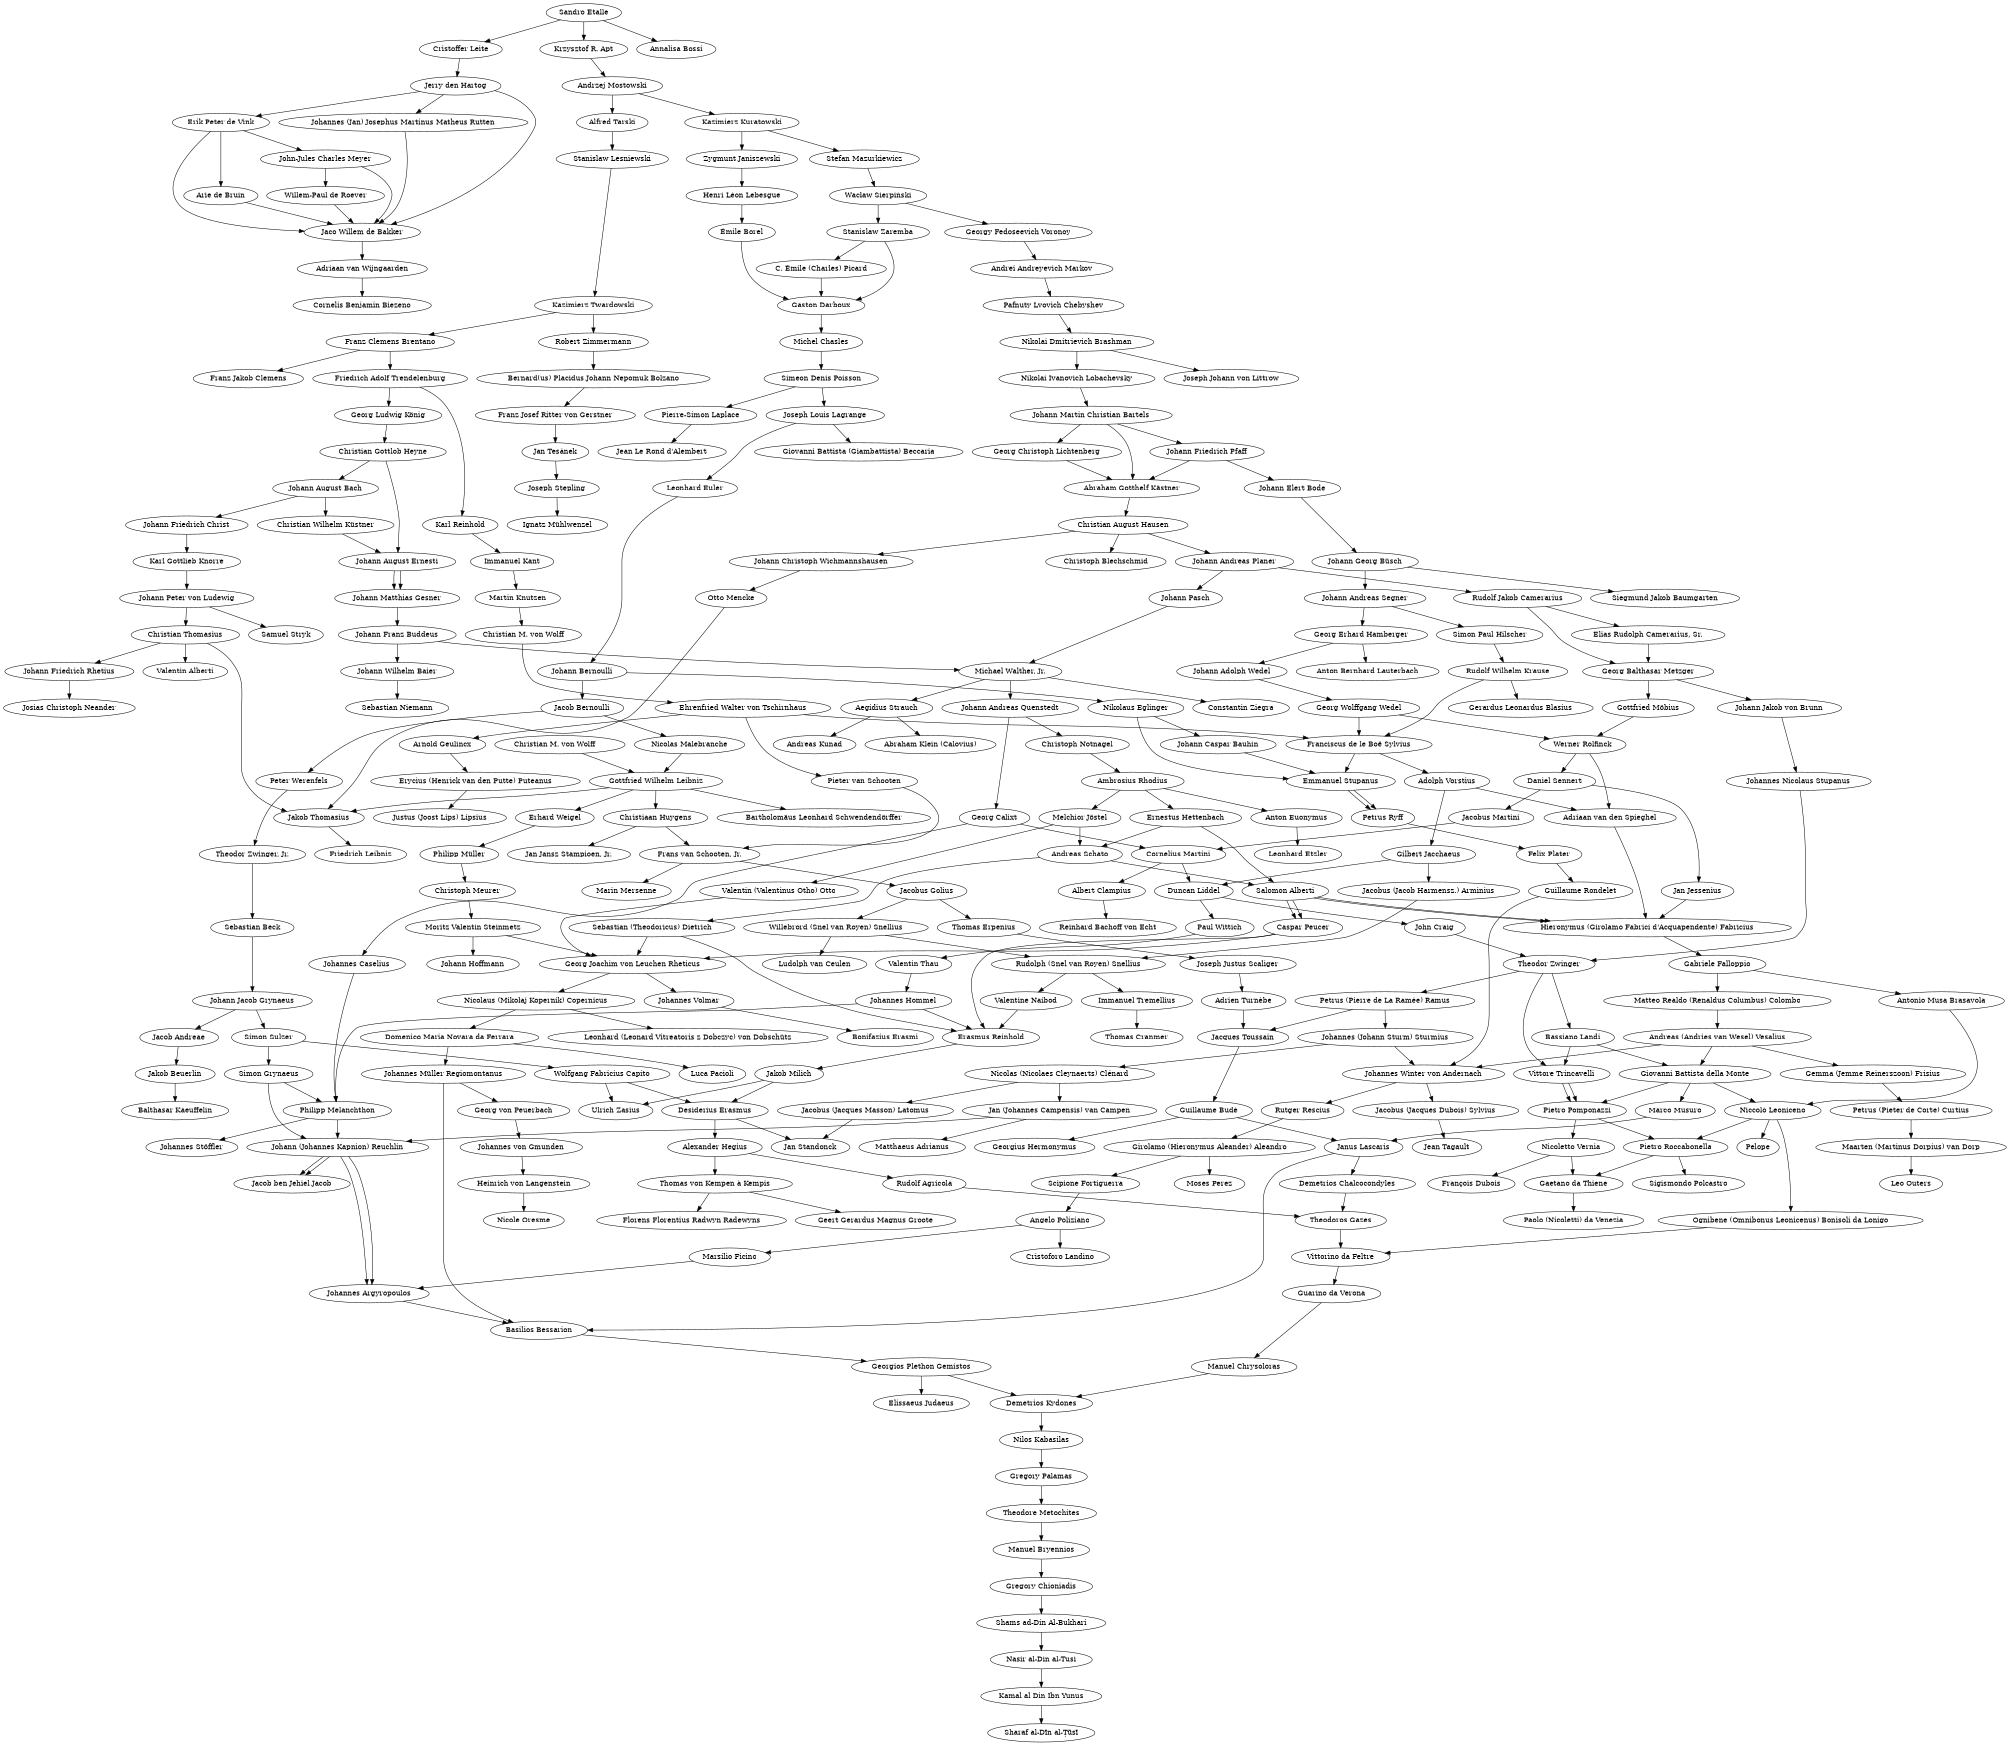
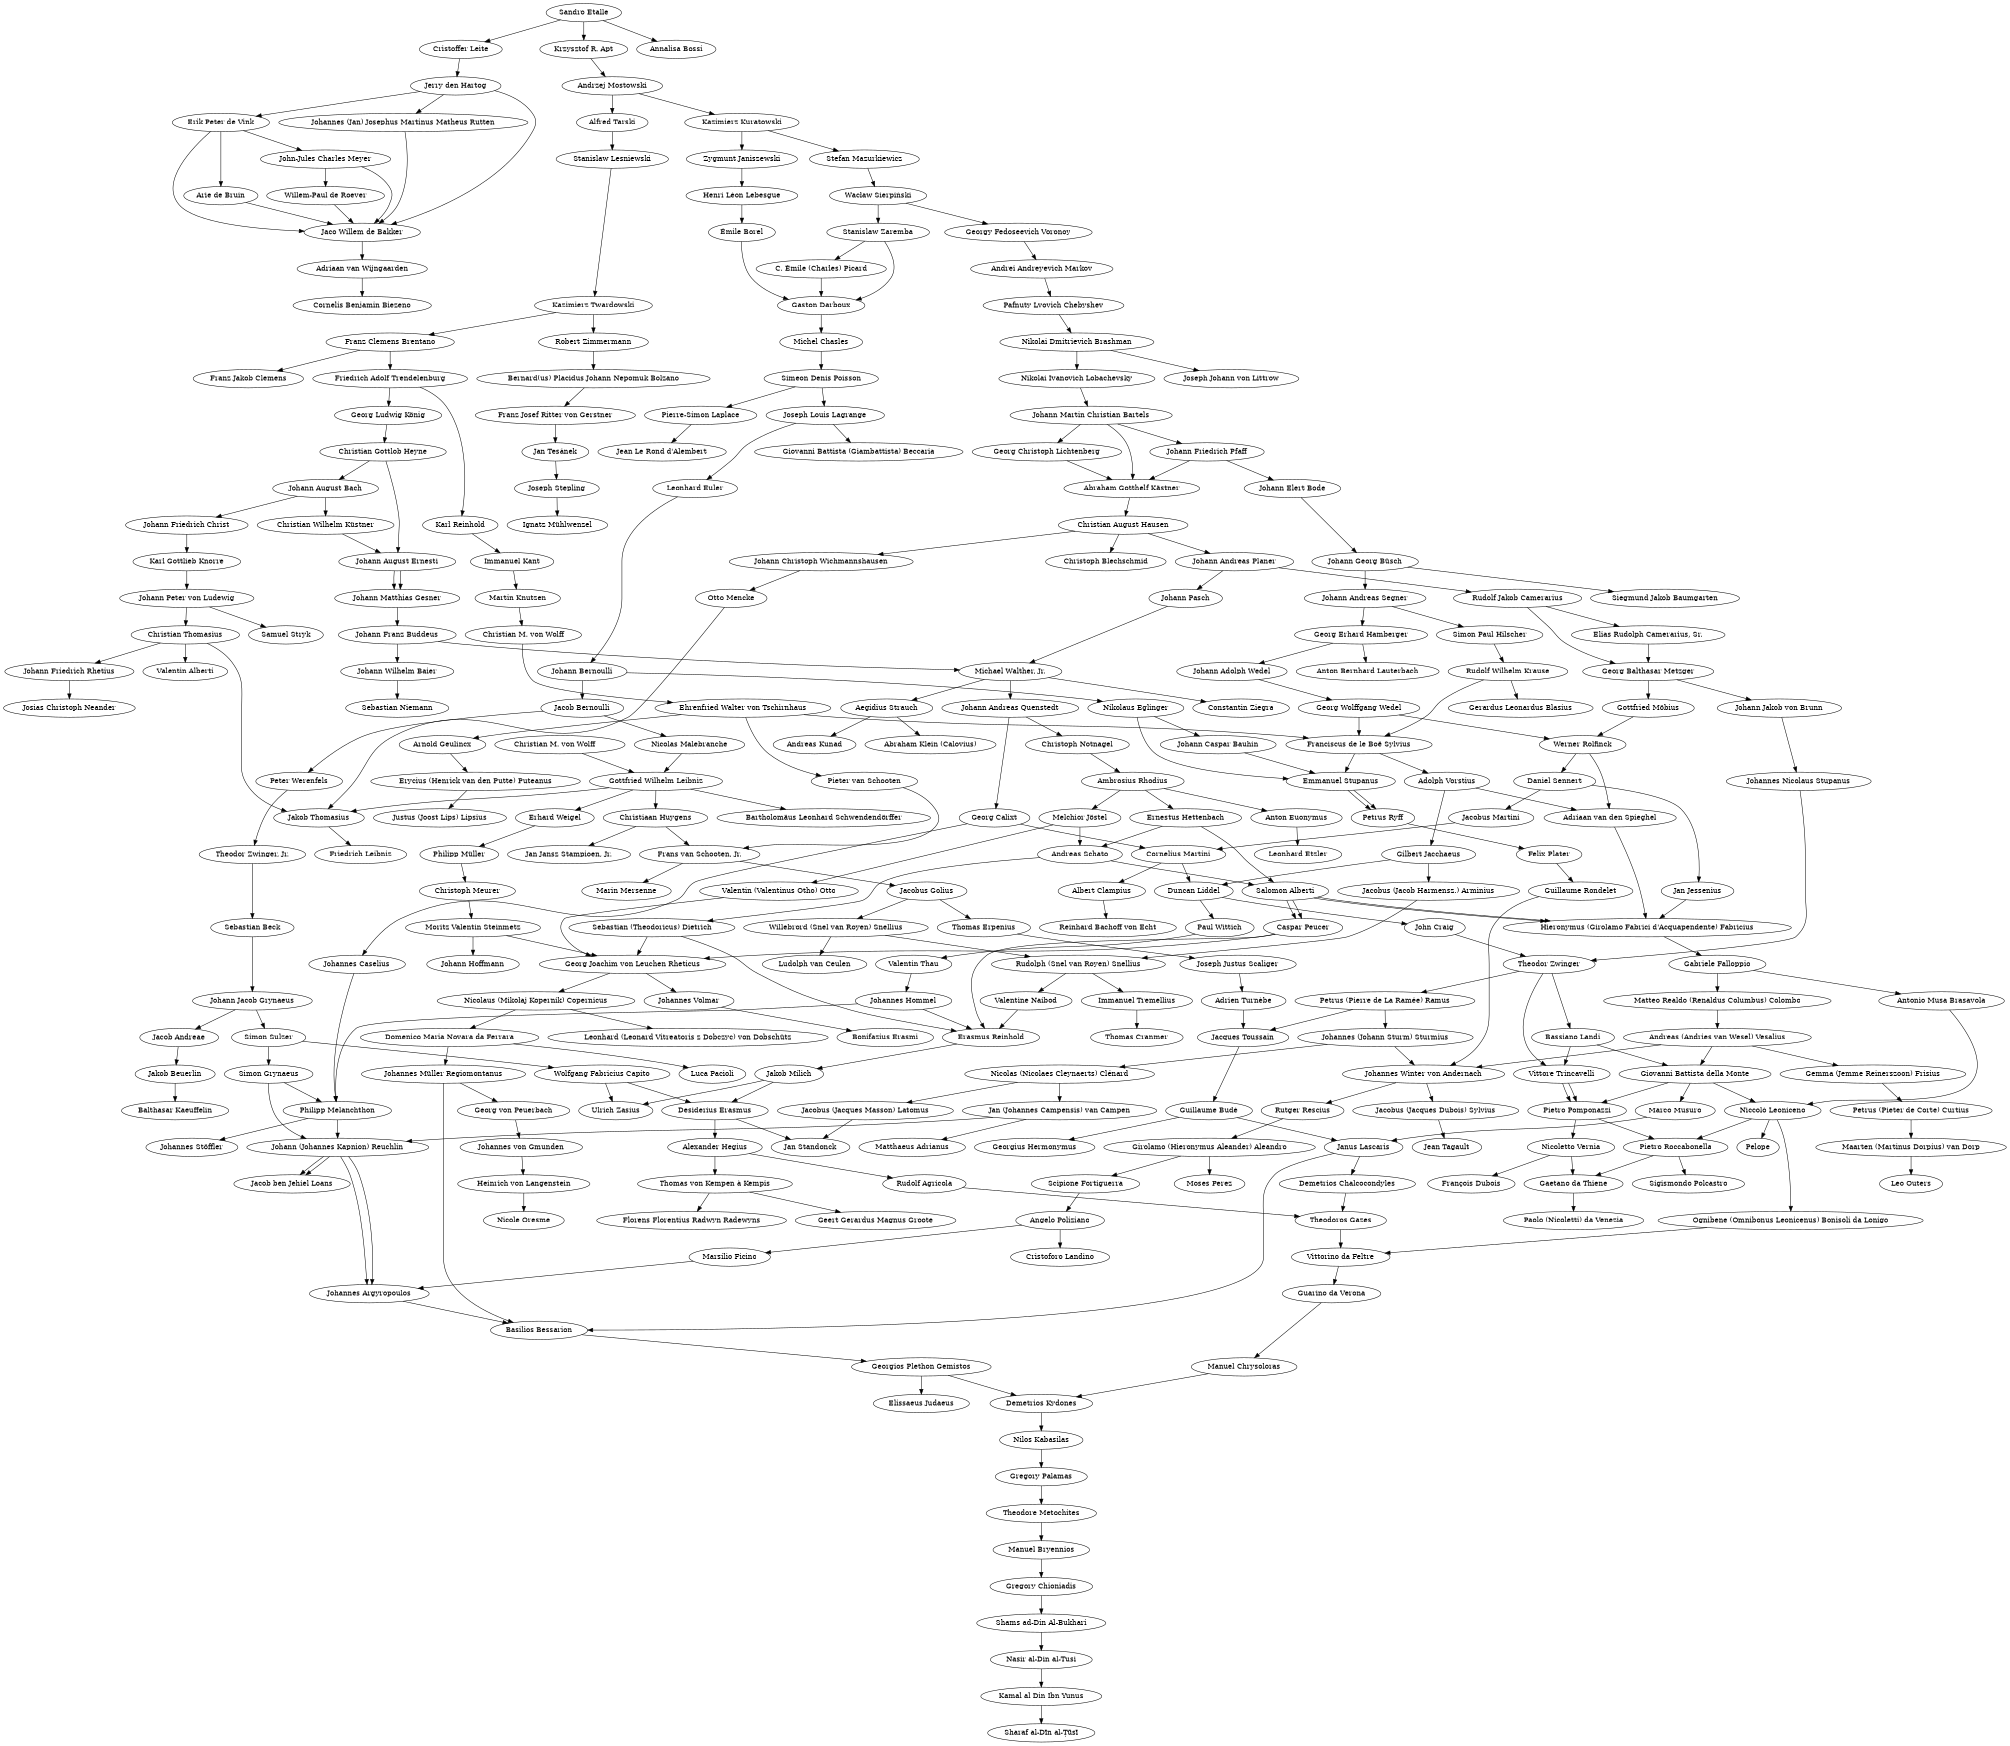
(292, 1184) -> (292, 1184)
